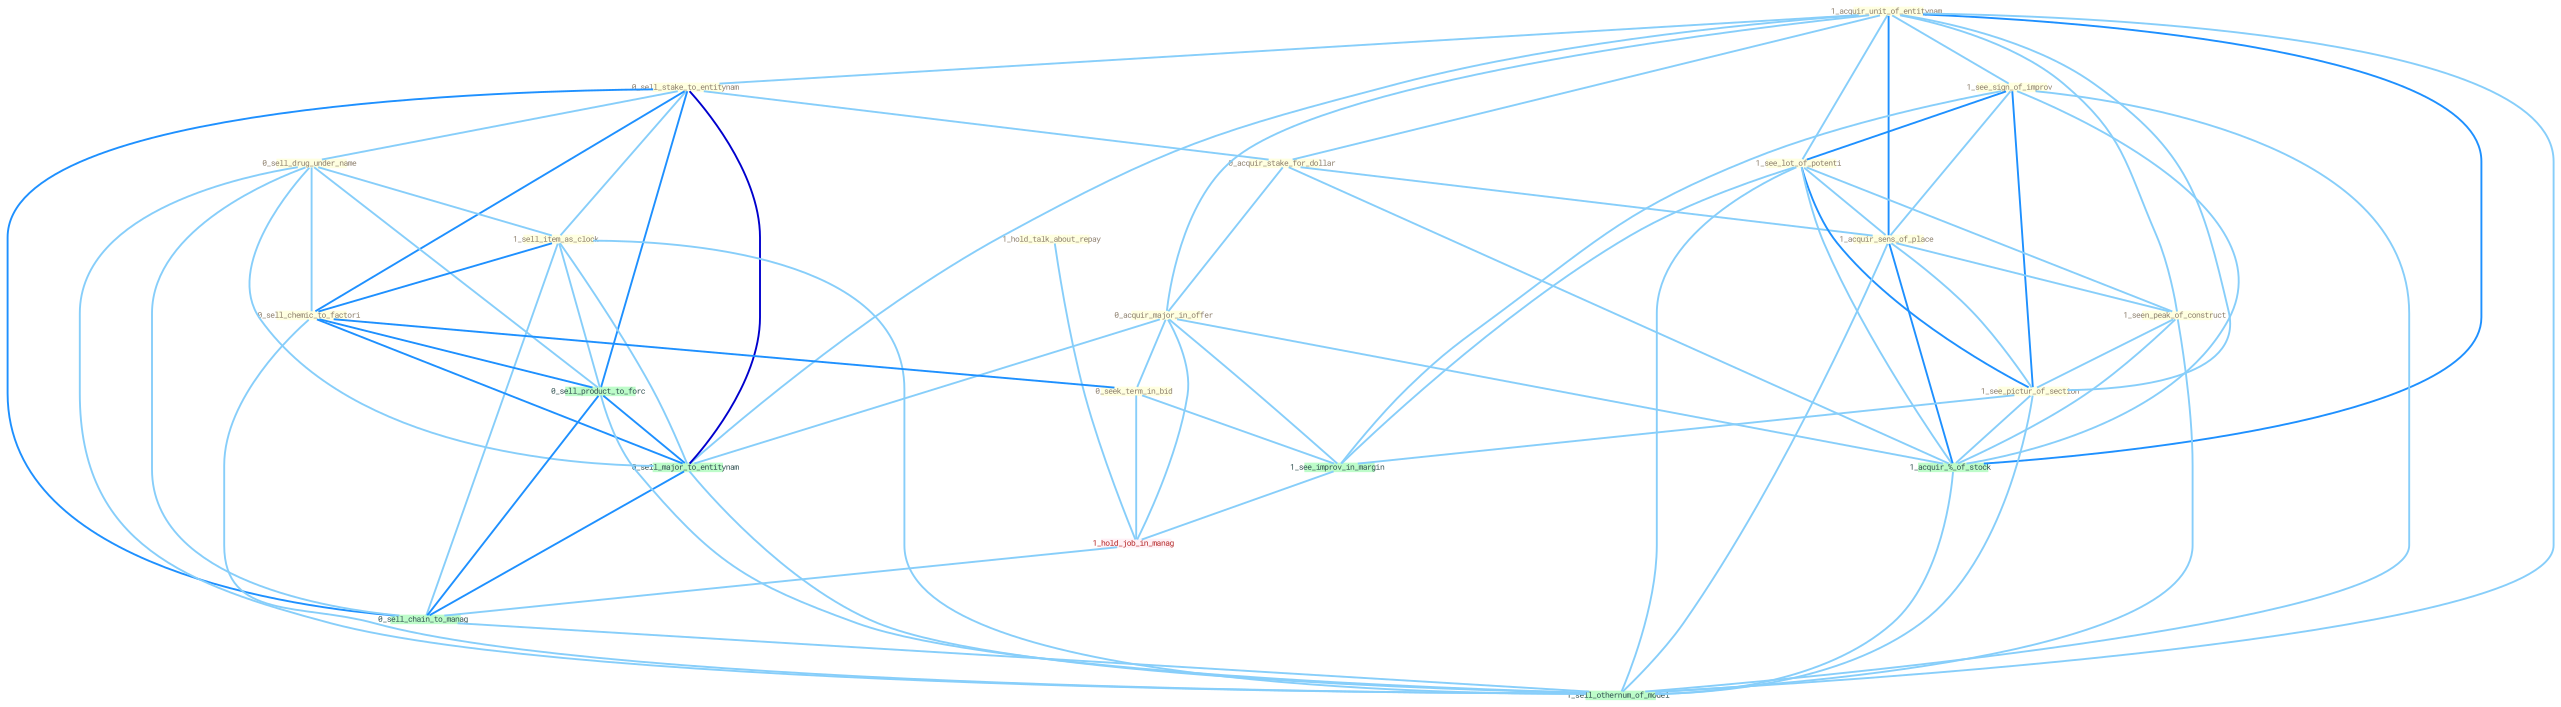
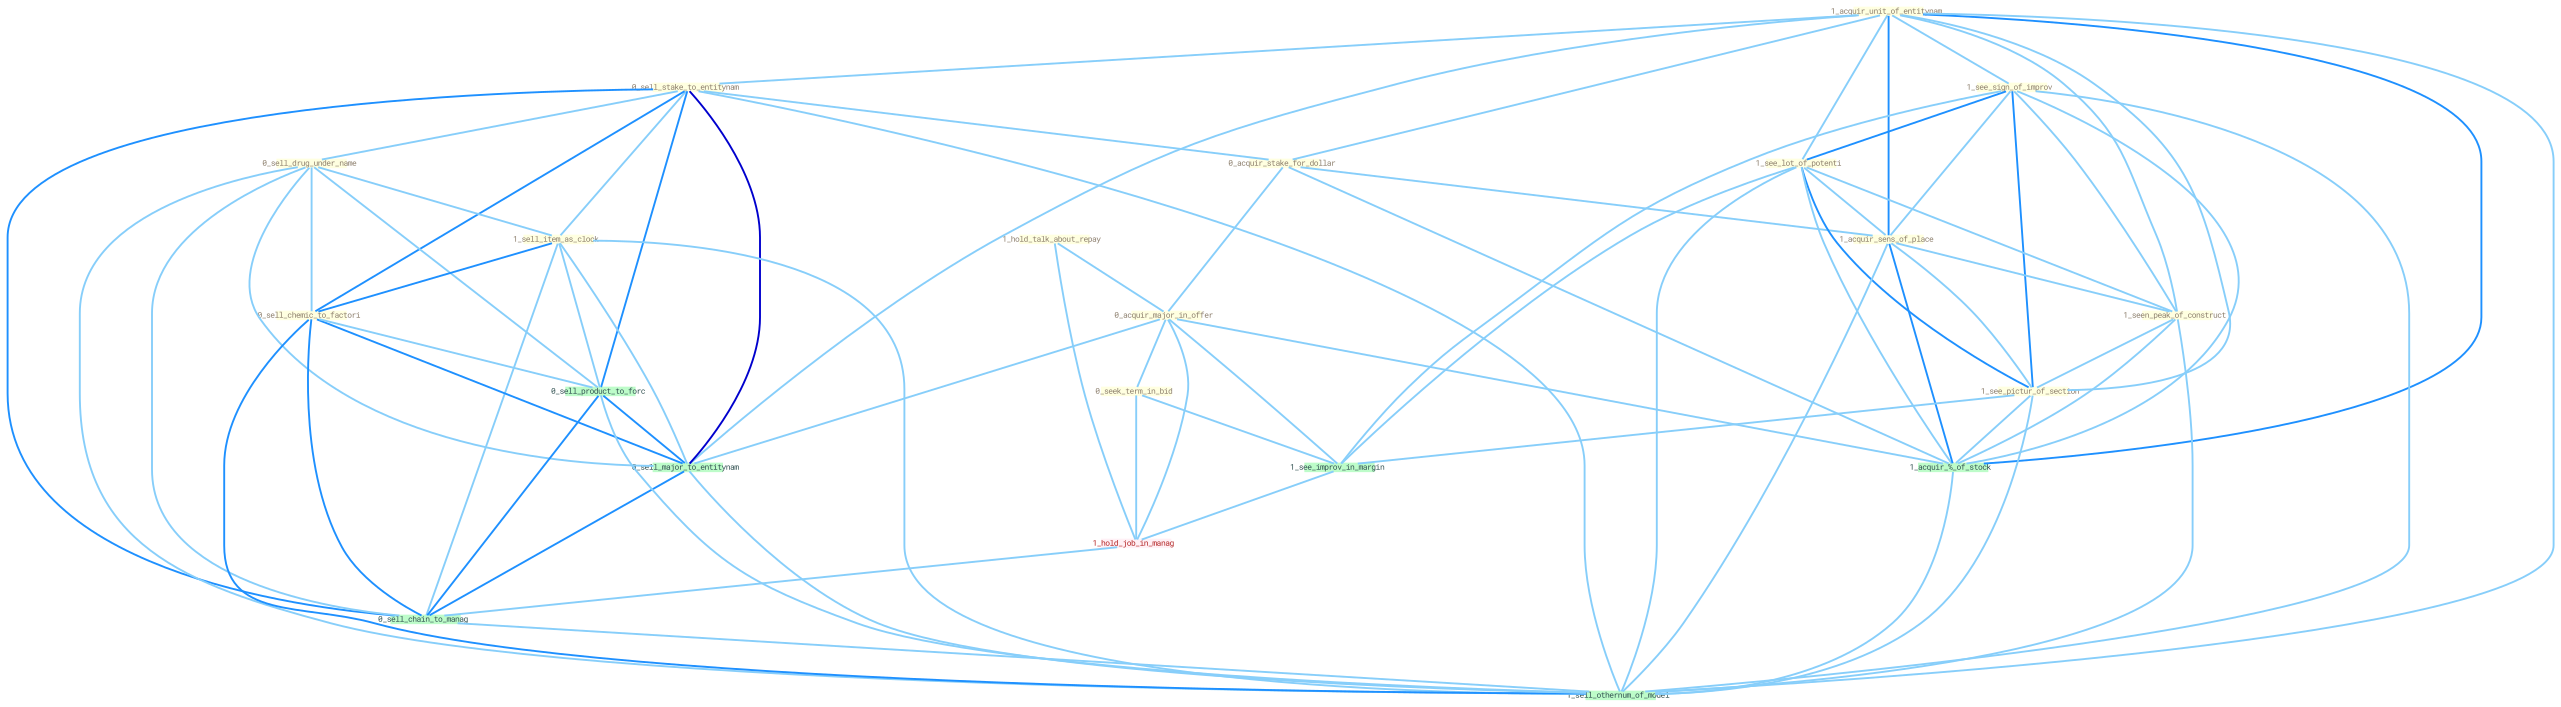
(1323, 117) -> (1111, 277)
none -> (2102, 196)
none -> (1289, 248)
(456, 353) -> (456, 353)
(724, 353) -> (320, 488)
(759, 670) -> (759, 670)
